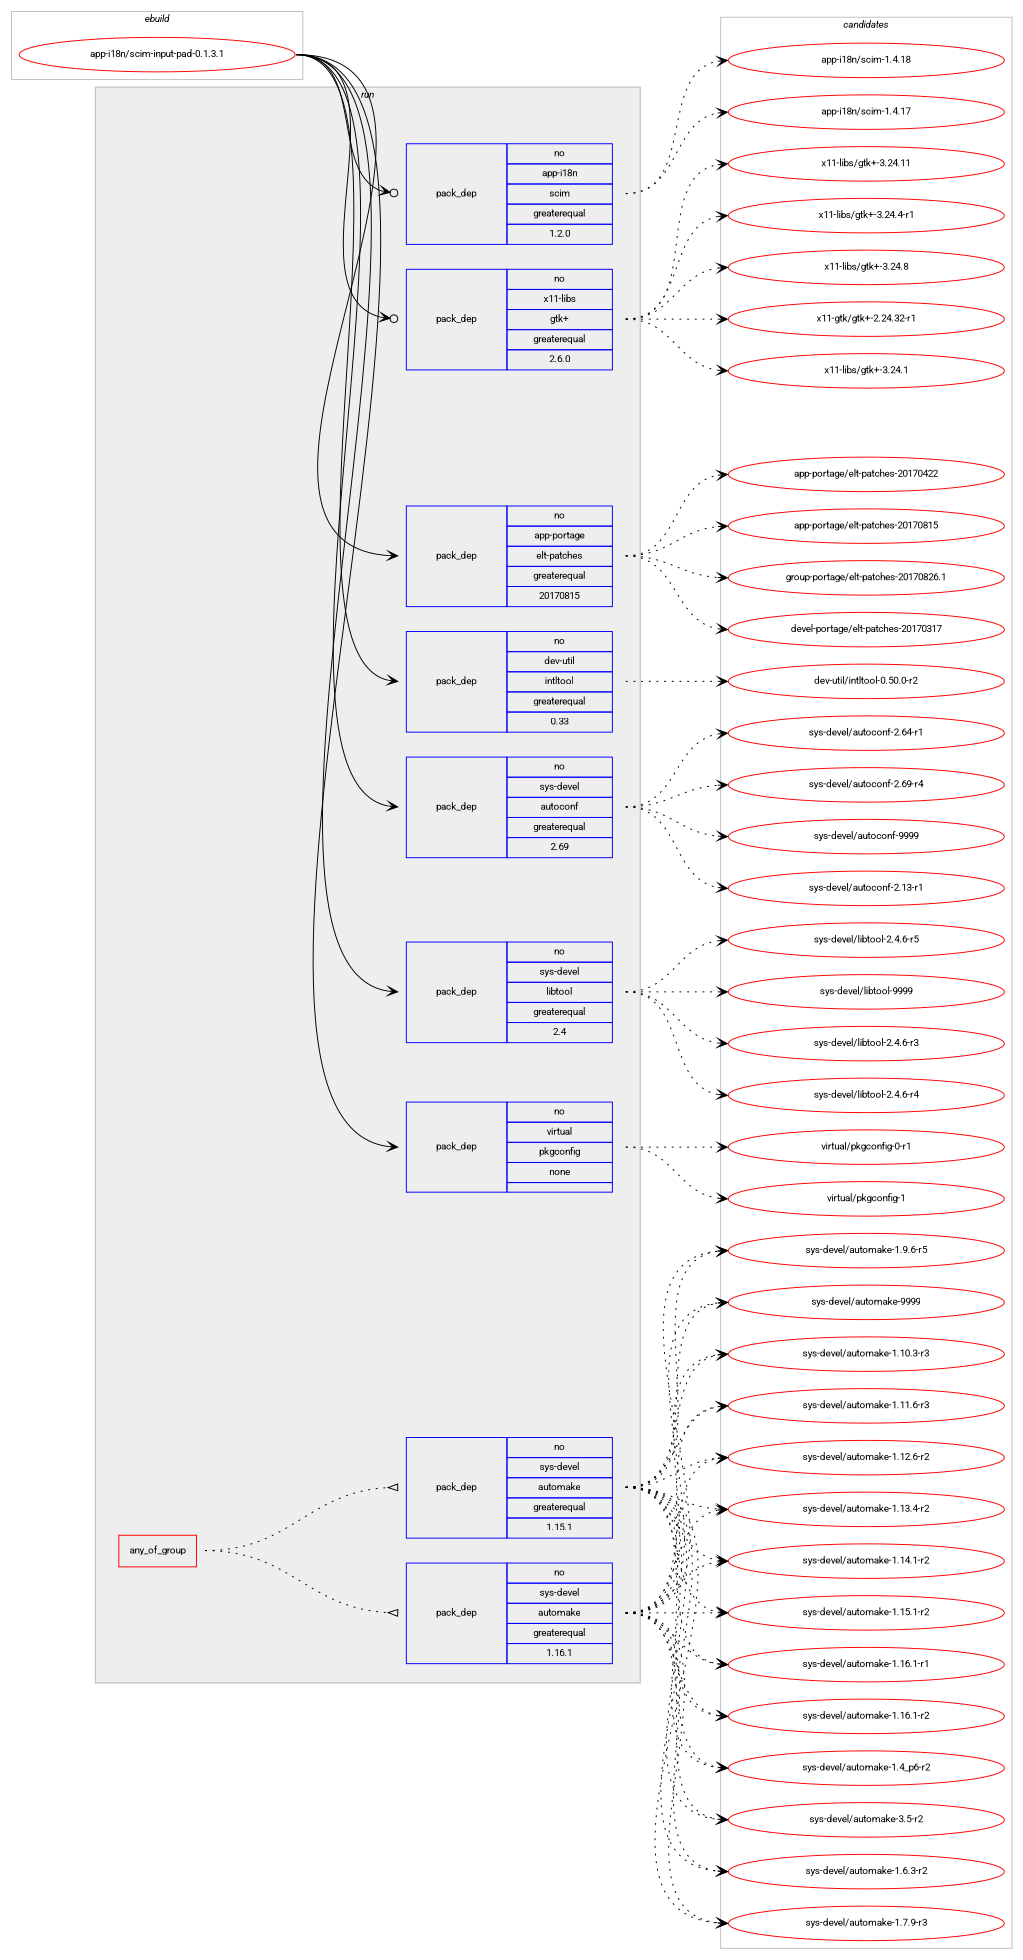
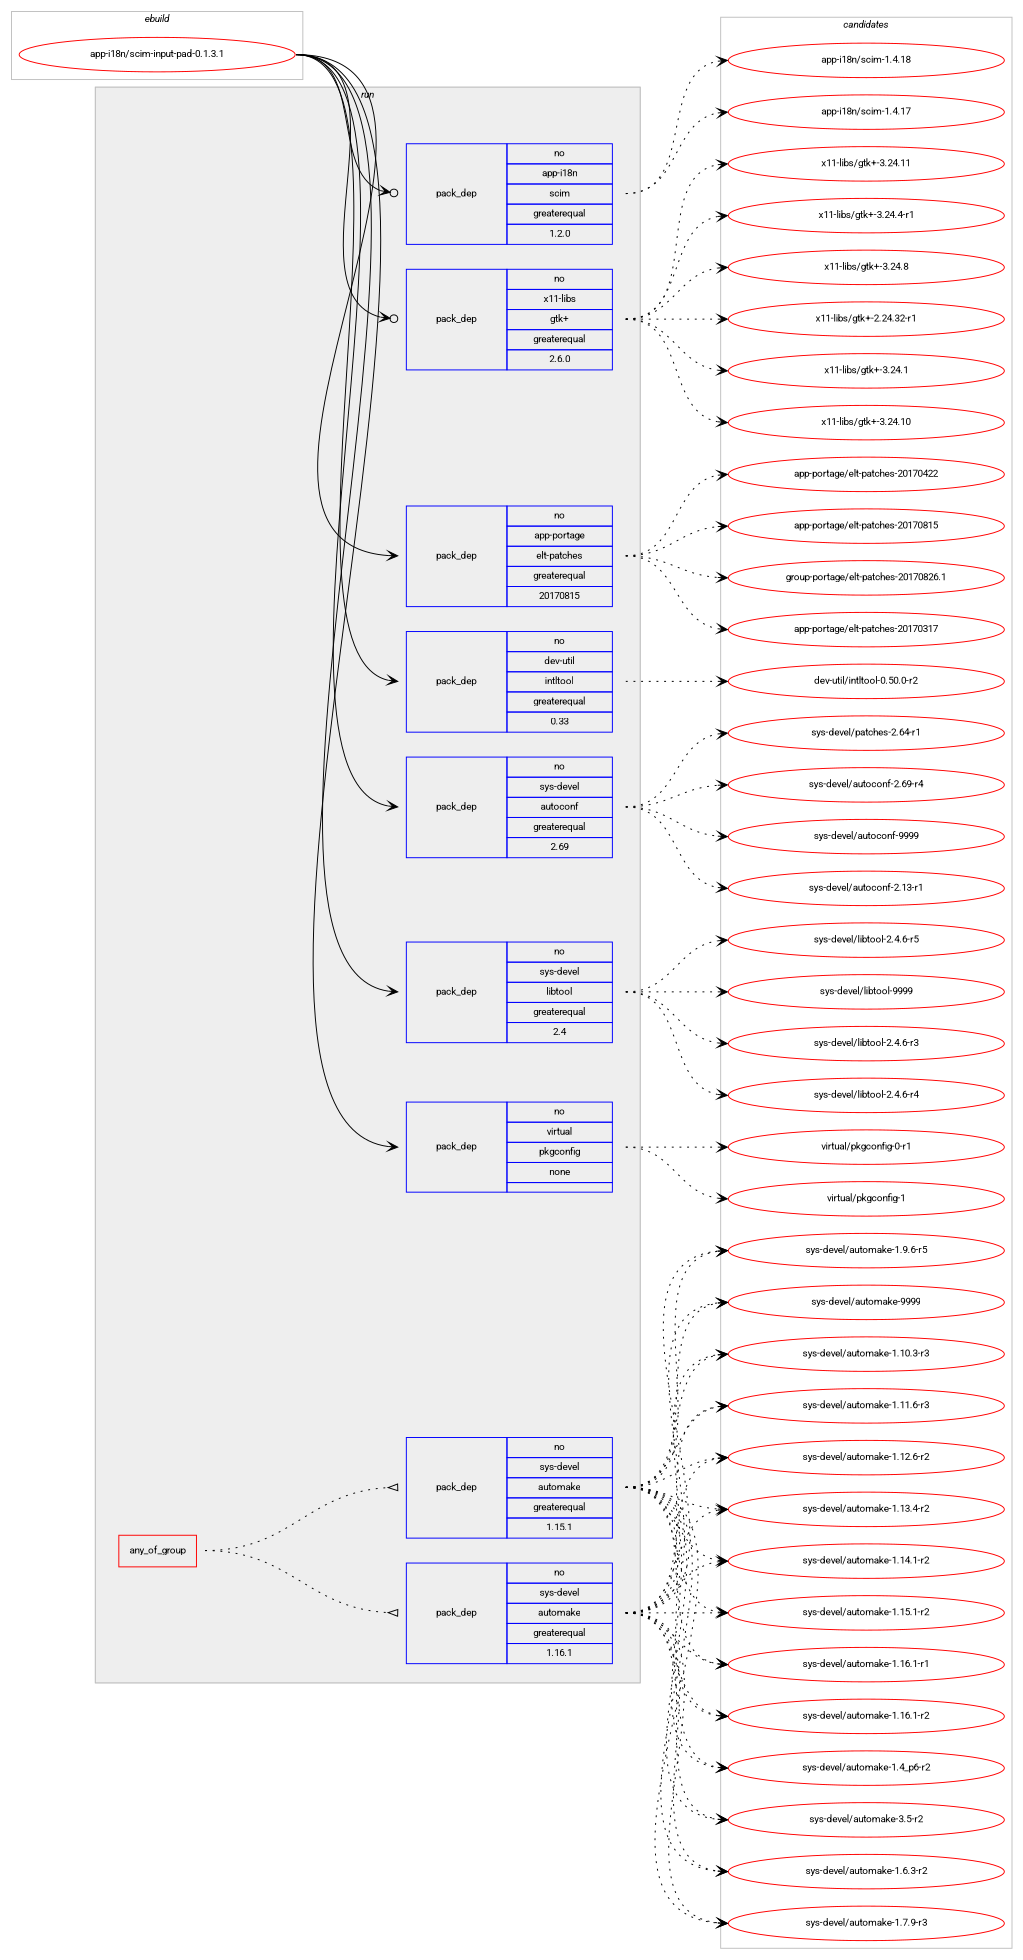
(866, 319) -> (866, 319)
none -> (866, 423)
(866, 630) -> (866, 630)
(866, 733) -> (866, 733)
